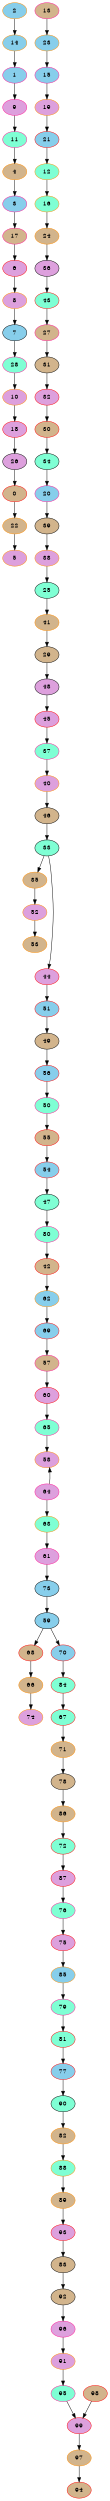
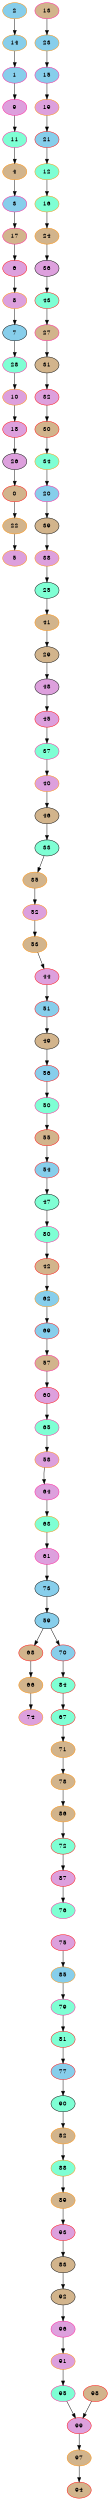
(47, 462) -> (47, 462)
(53, 910) -> (40, 958)
(50, 1478) -> (44, 1474)
(63, 1782) -> (63, 1782)
(63, 1924) -> none
